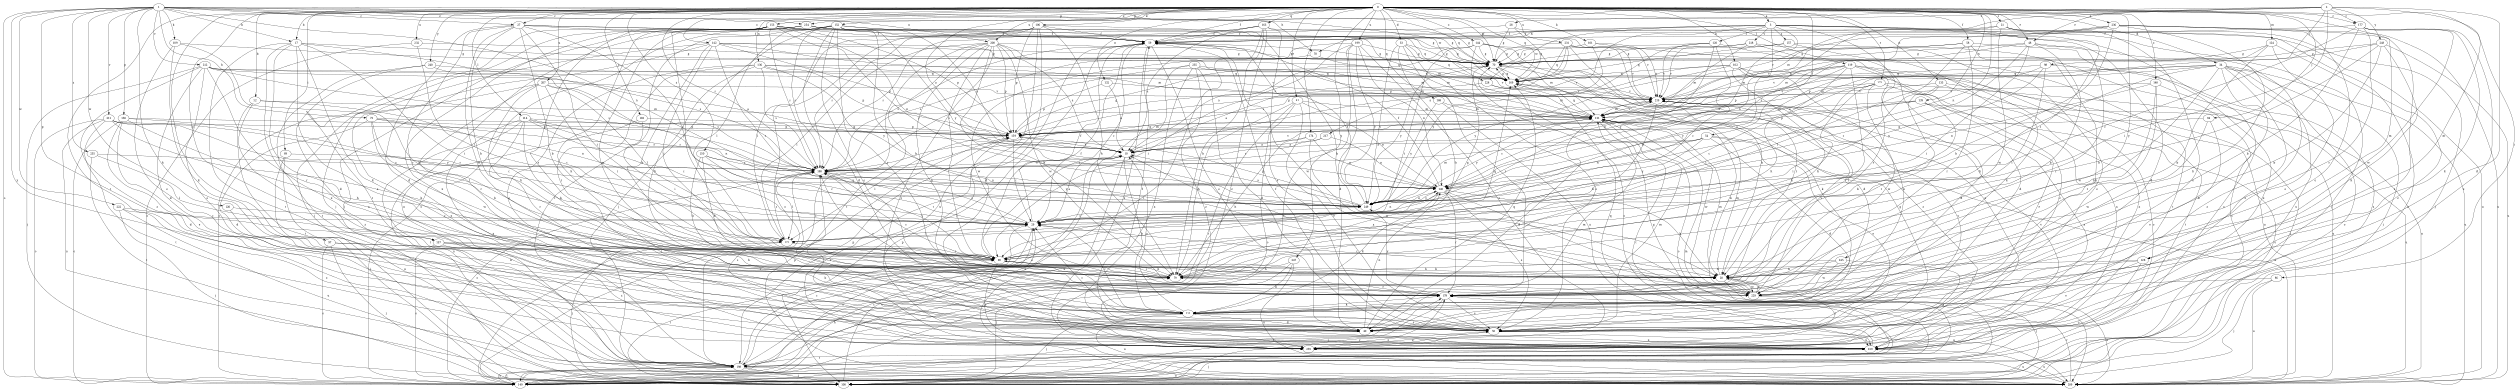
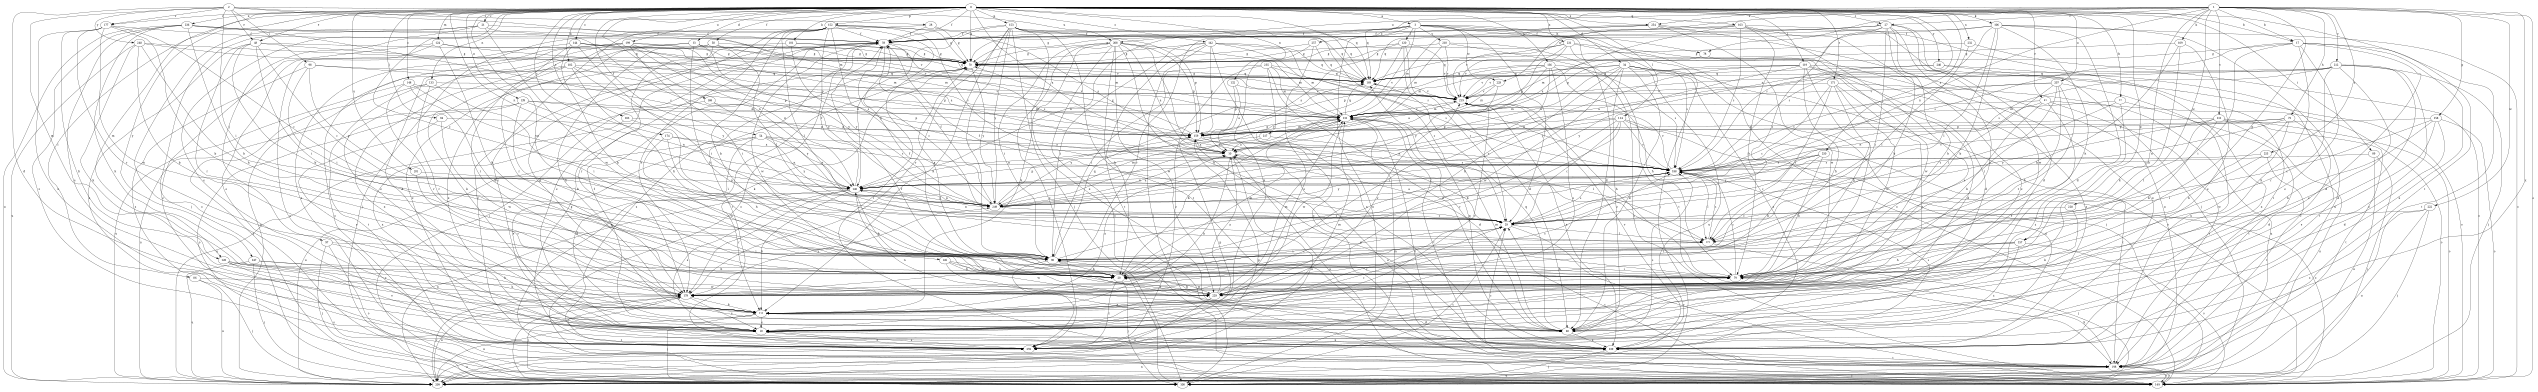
none -> (416, 172)
